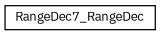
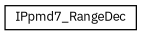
(80, 18) -> (71, 18)
